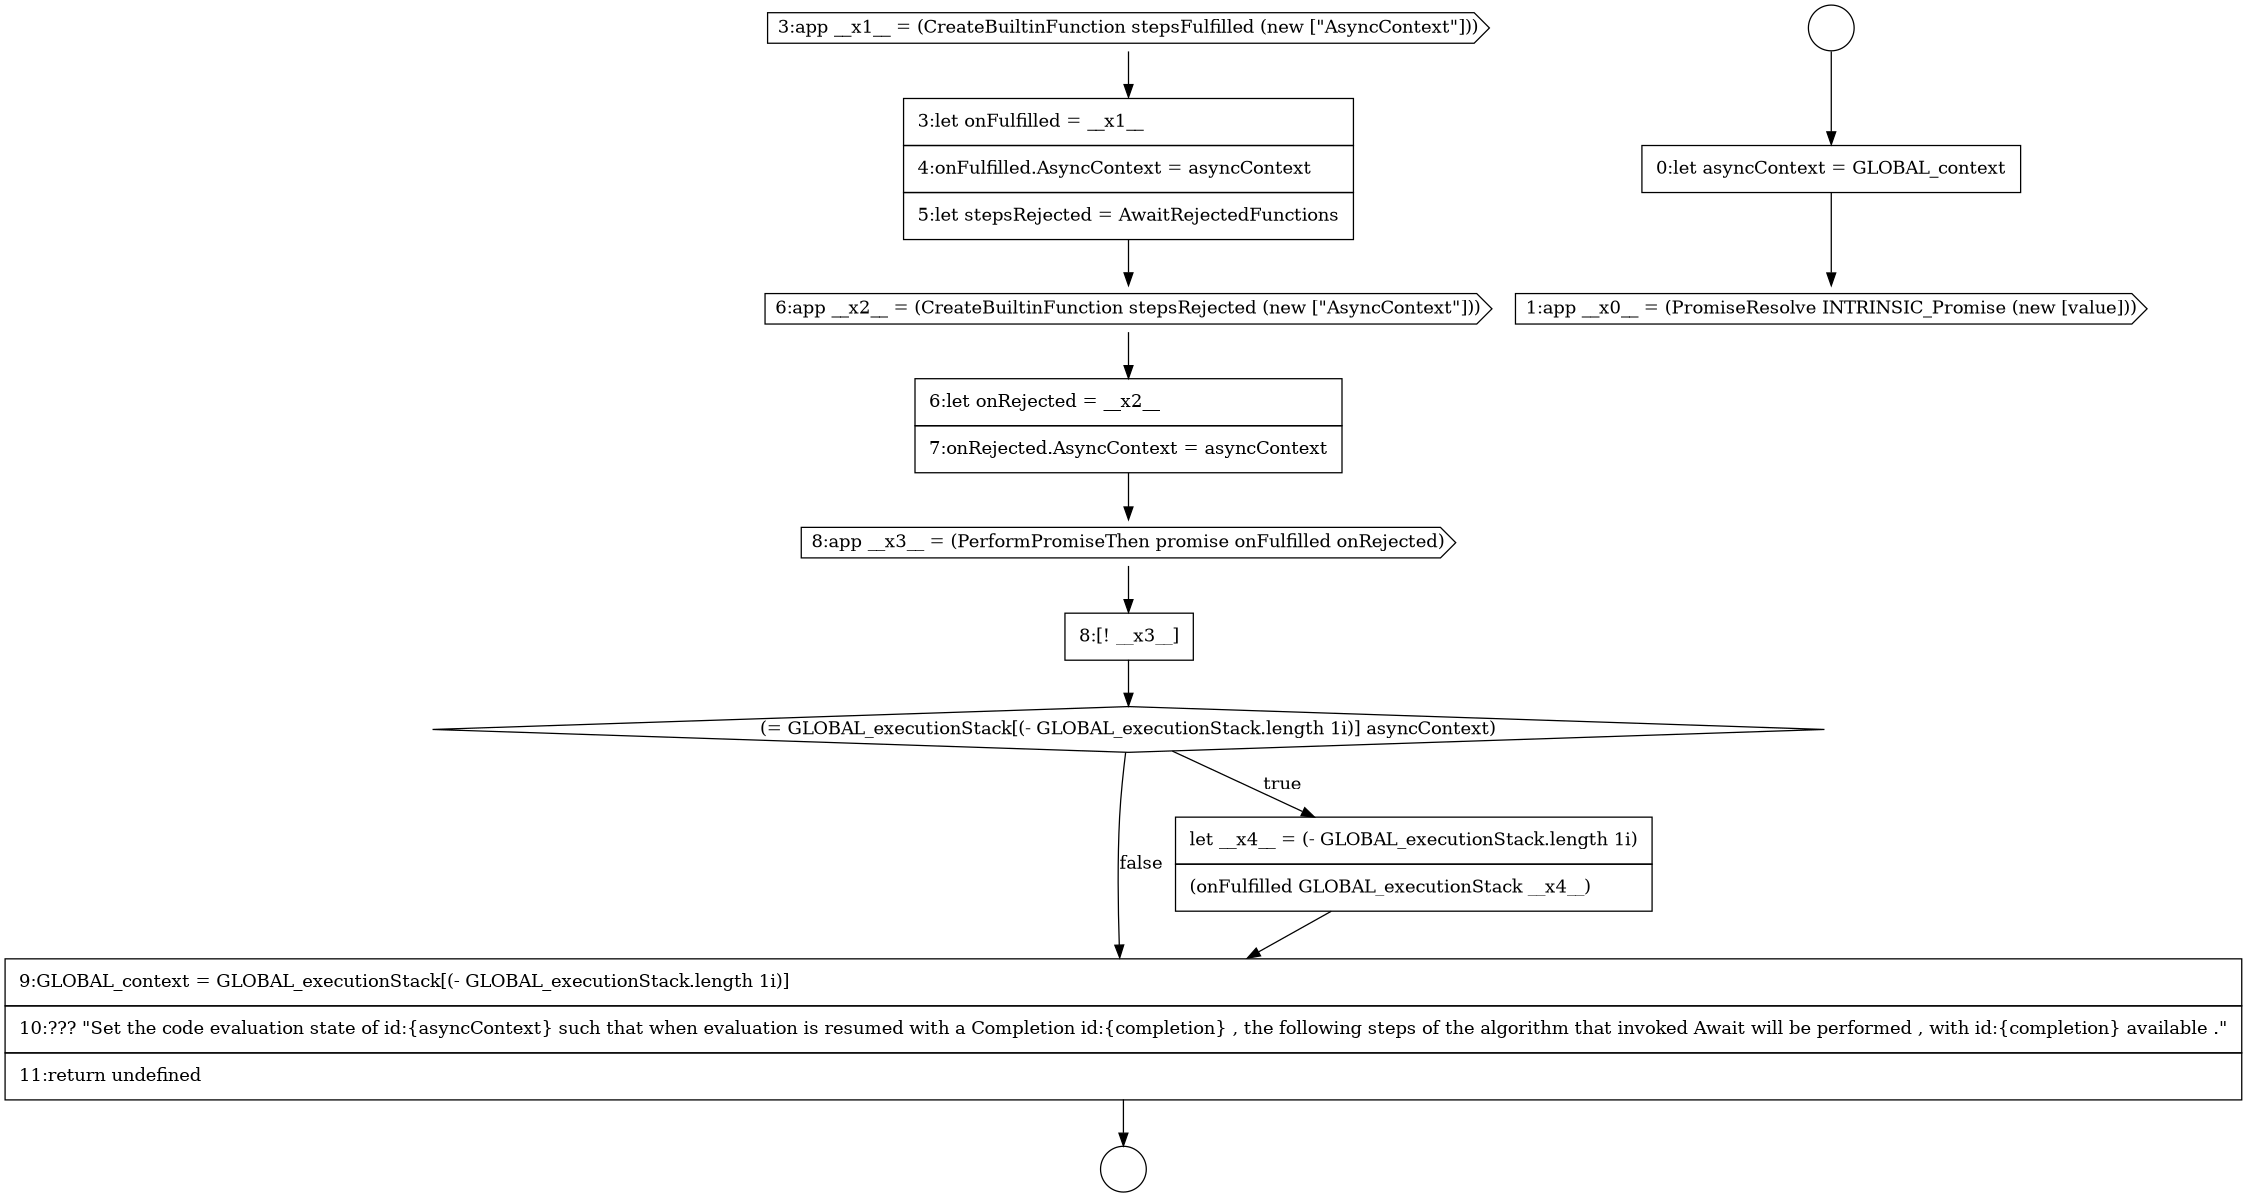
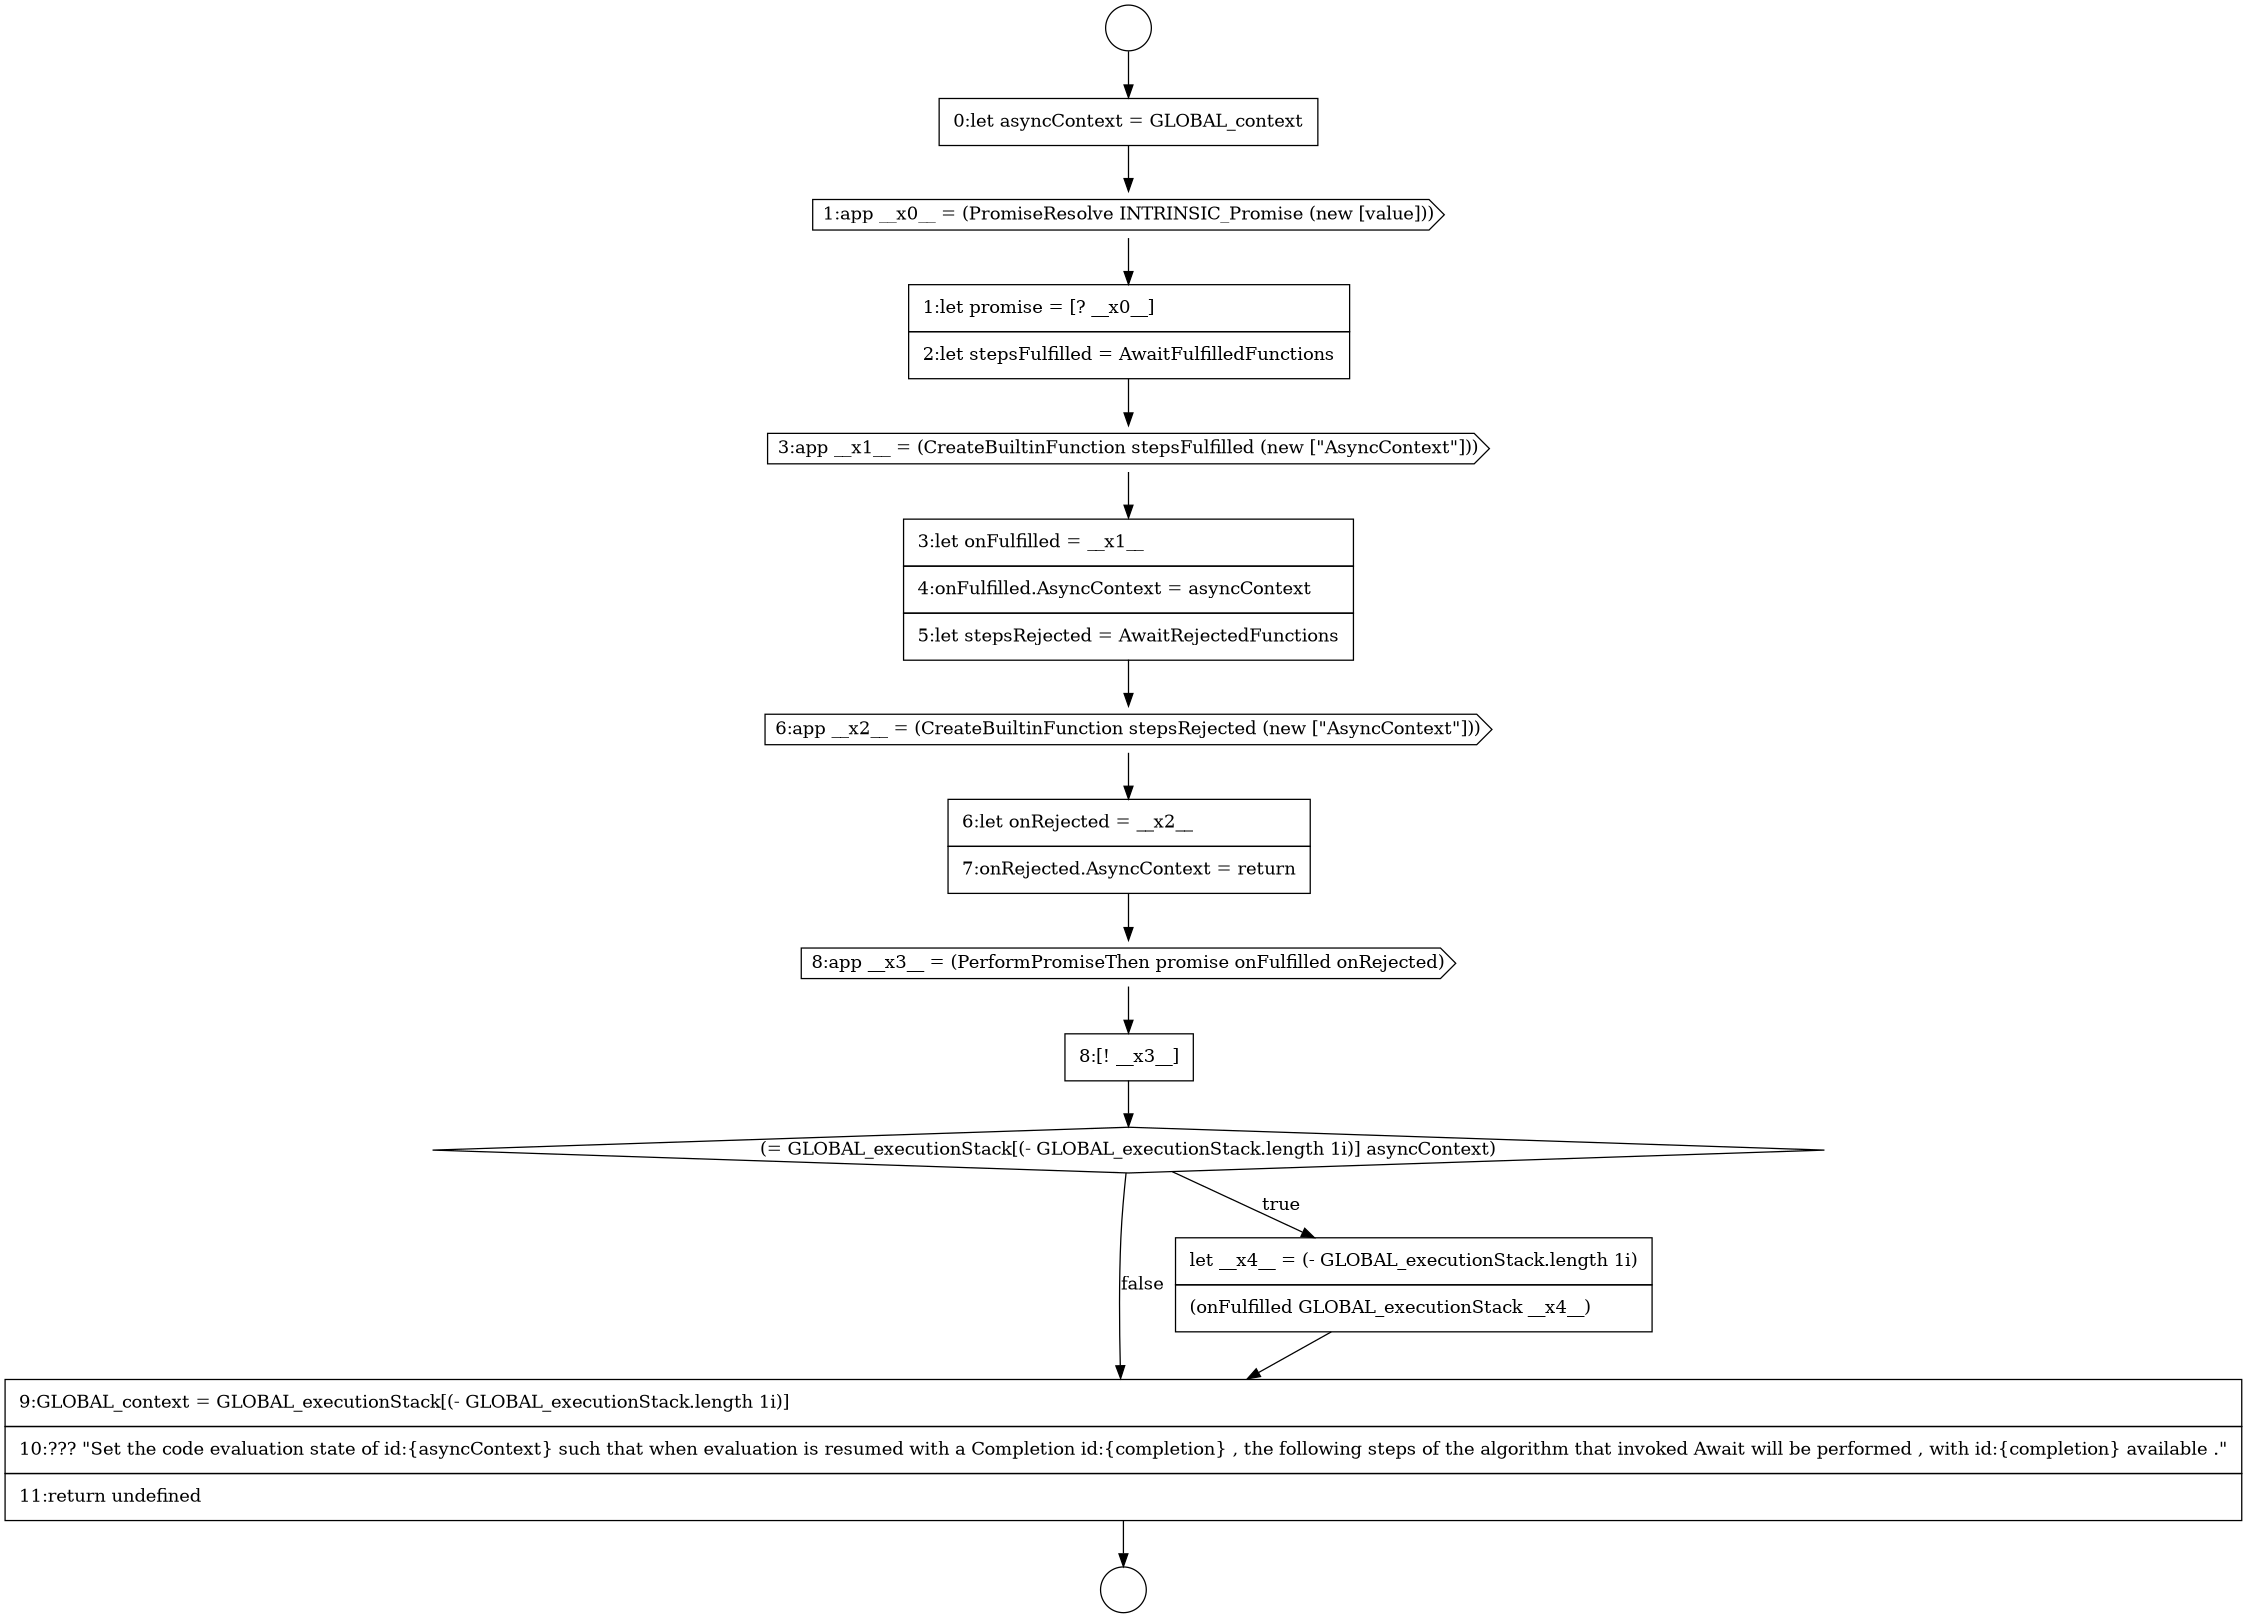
none -> (1128, 332)
(1128, 449) -> (1129, 869)
